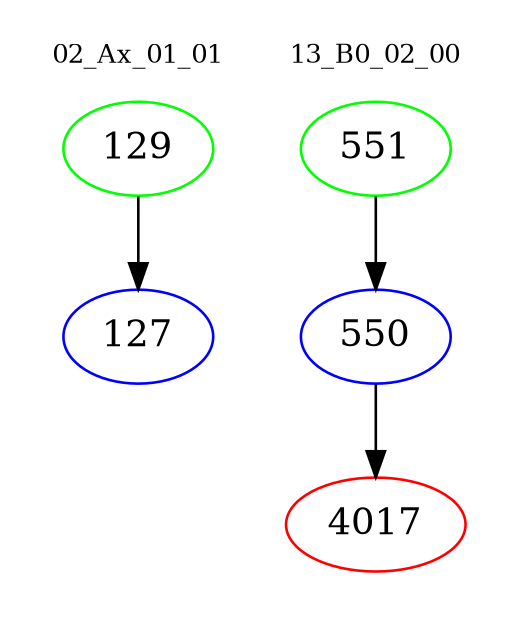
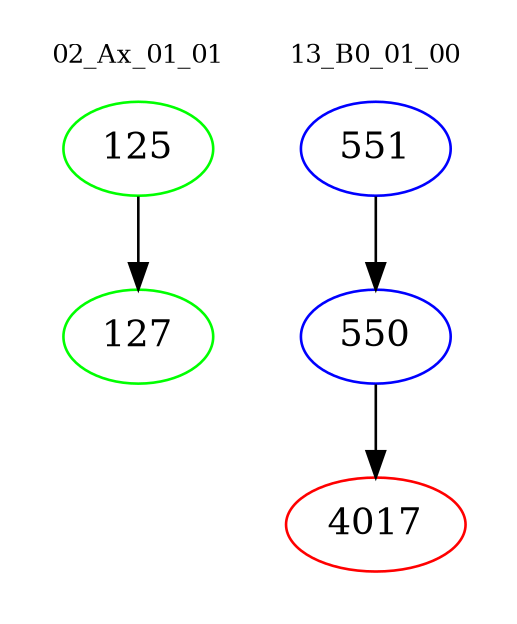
(376, 56) -> (376, 56)
(138, 149) -> (138, 149)
(376, 149) -> (376, 149)
(138, 337) -> (138, 337)
